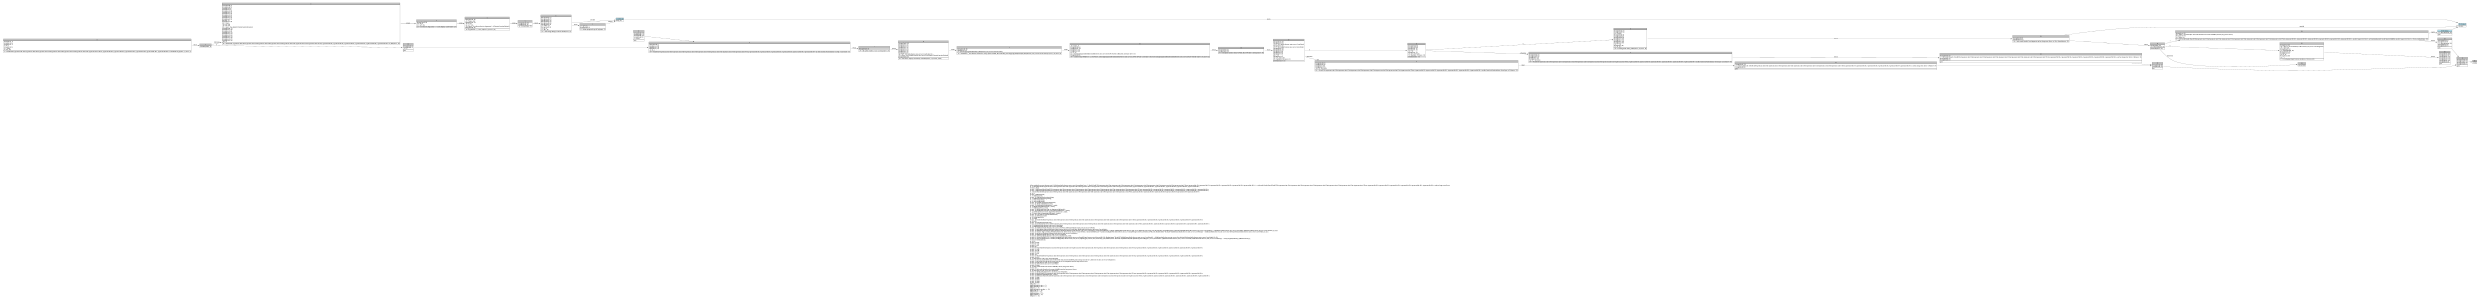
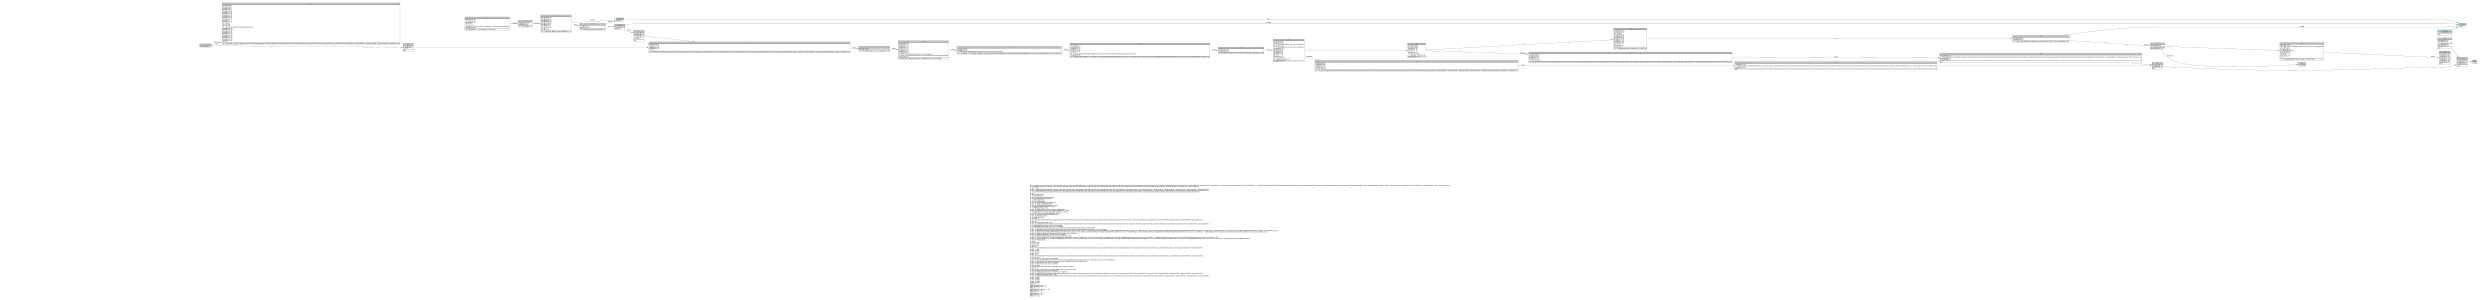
(436, 24) -> none
none -> (620, 27)
(2302, 35) -> none
(97, 46) -> none
